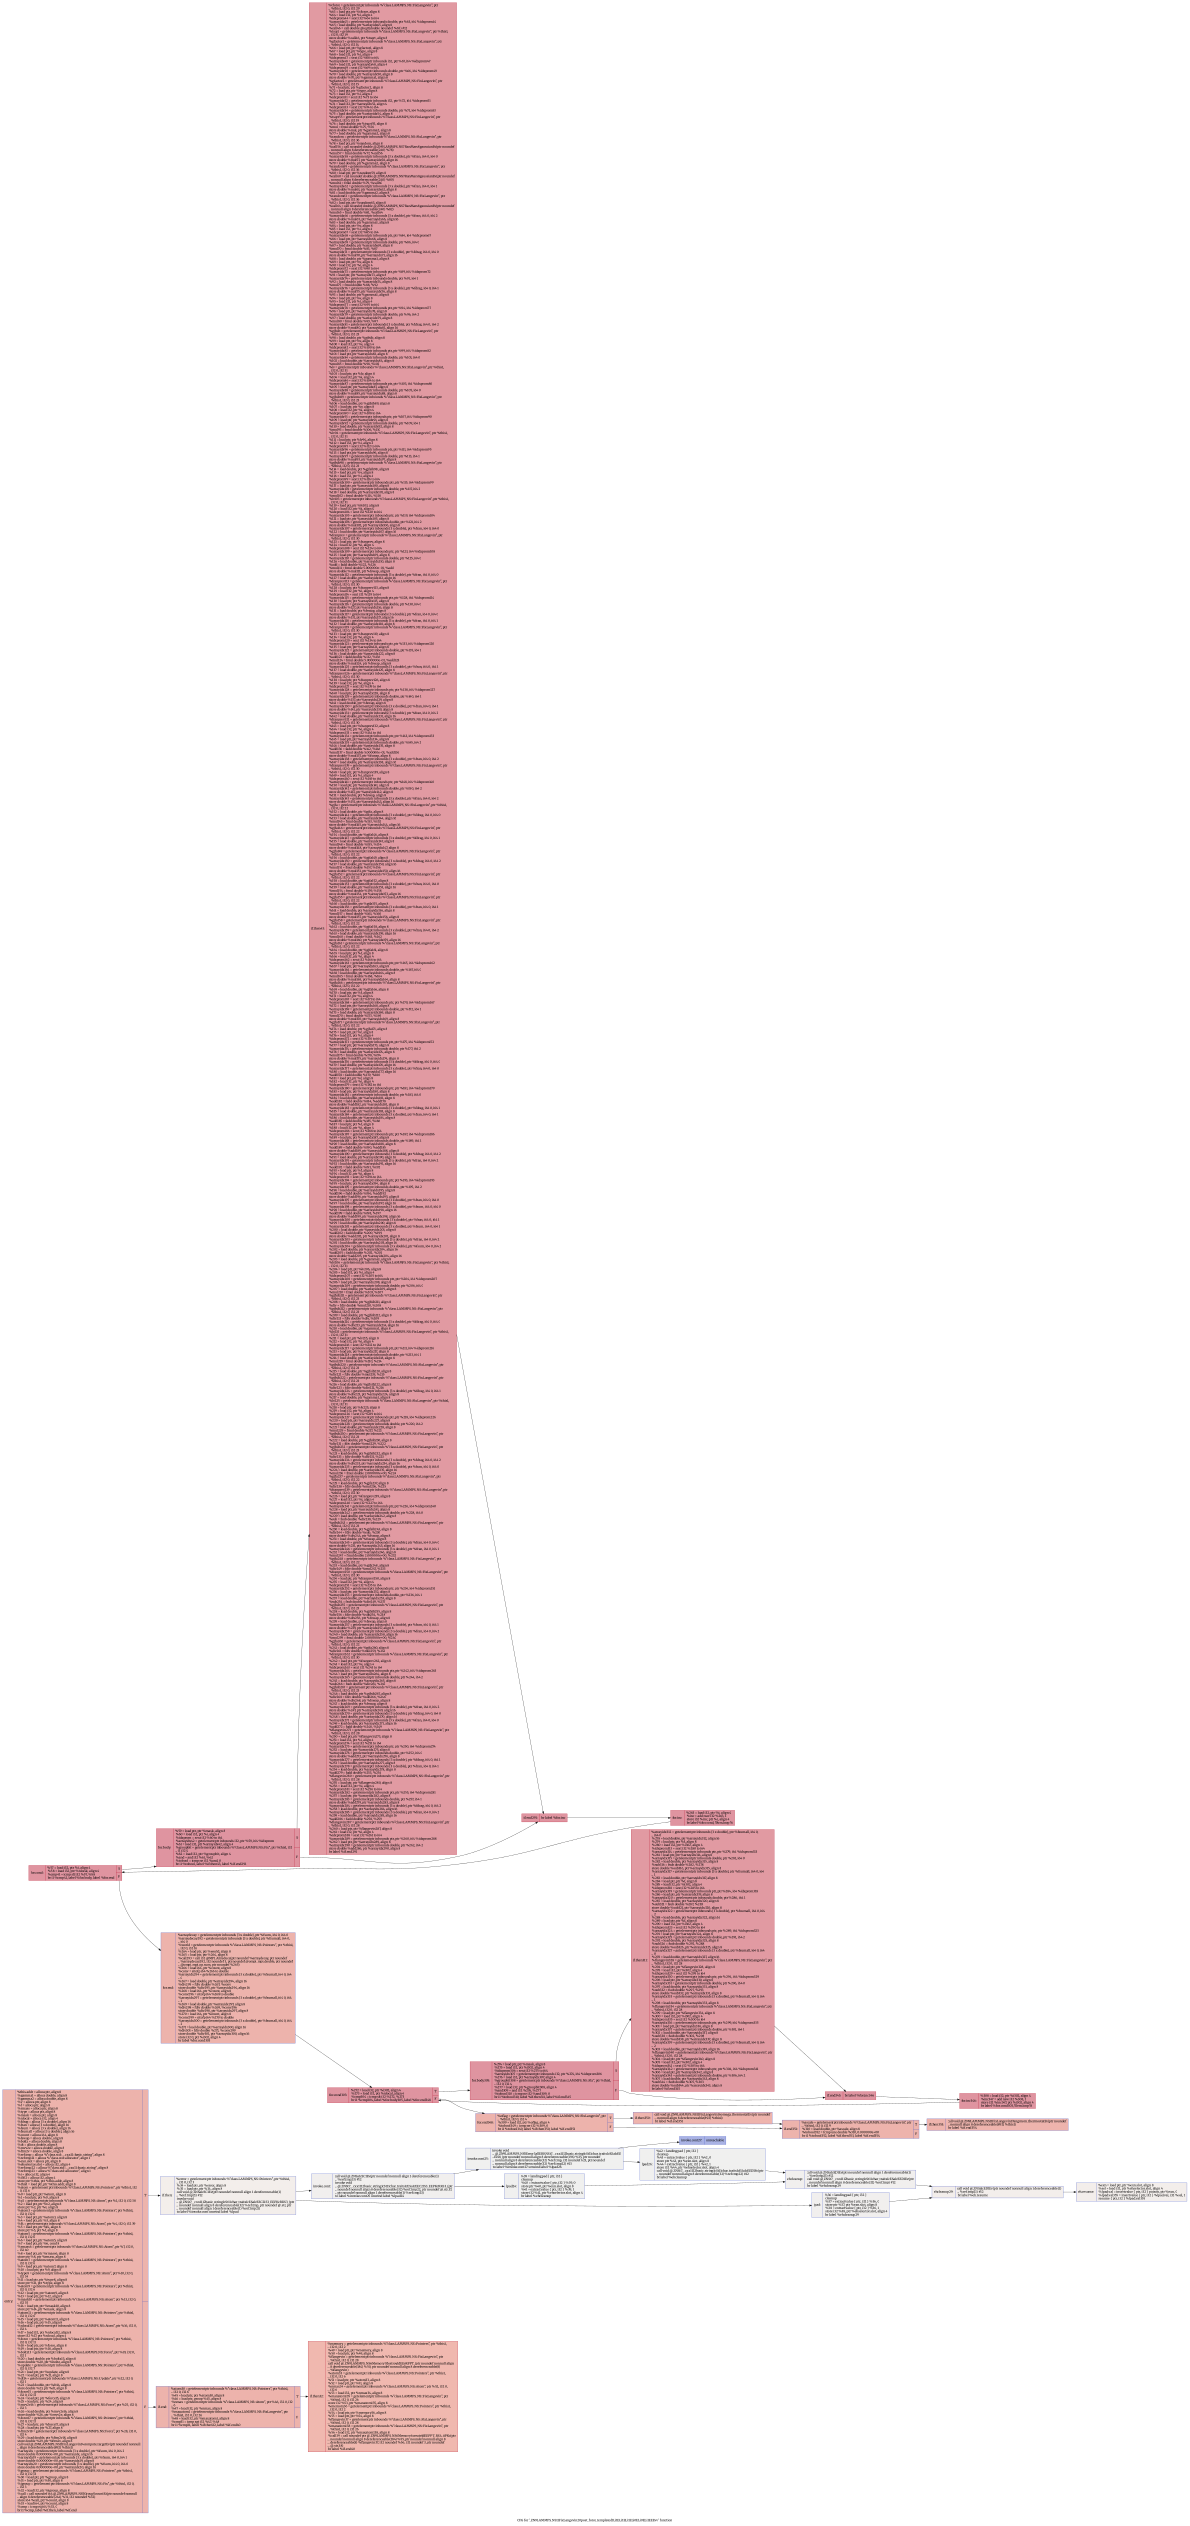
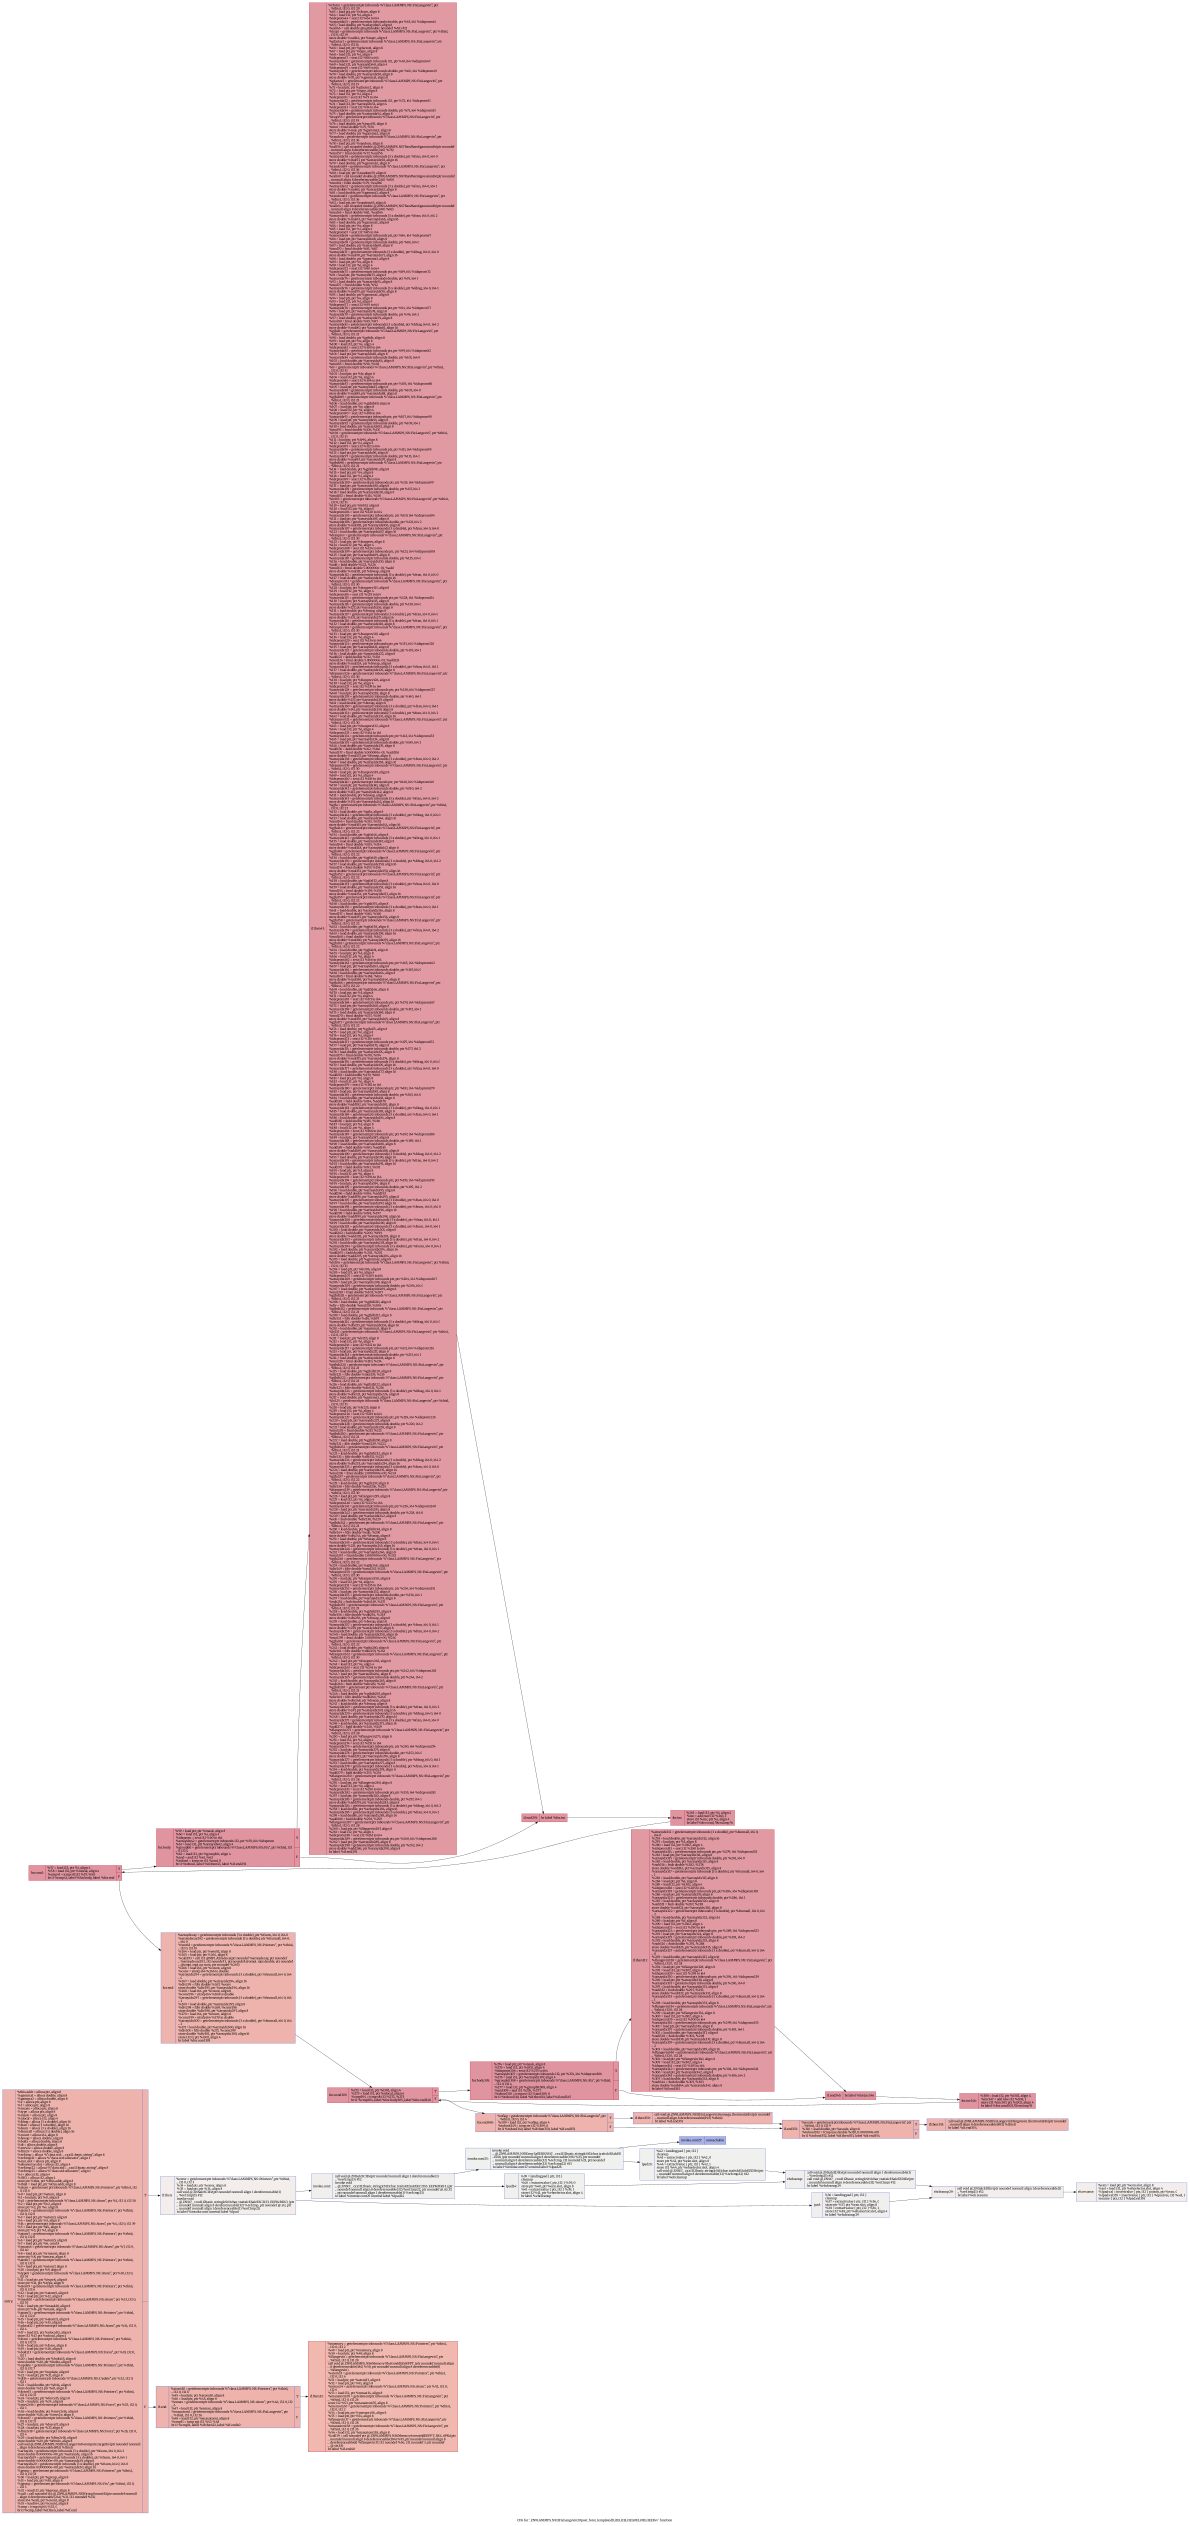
(196, 2399) -> (194, 2399)
